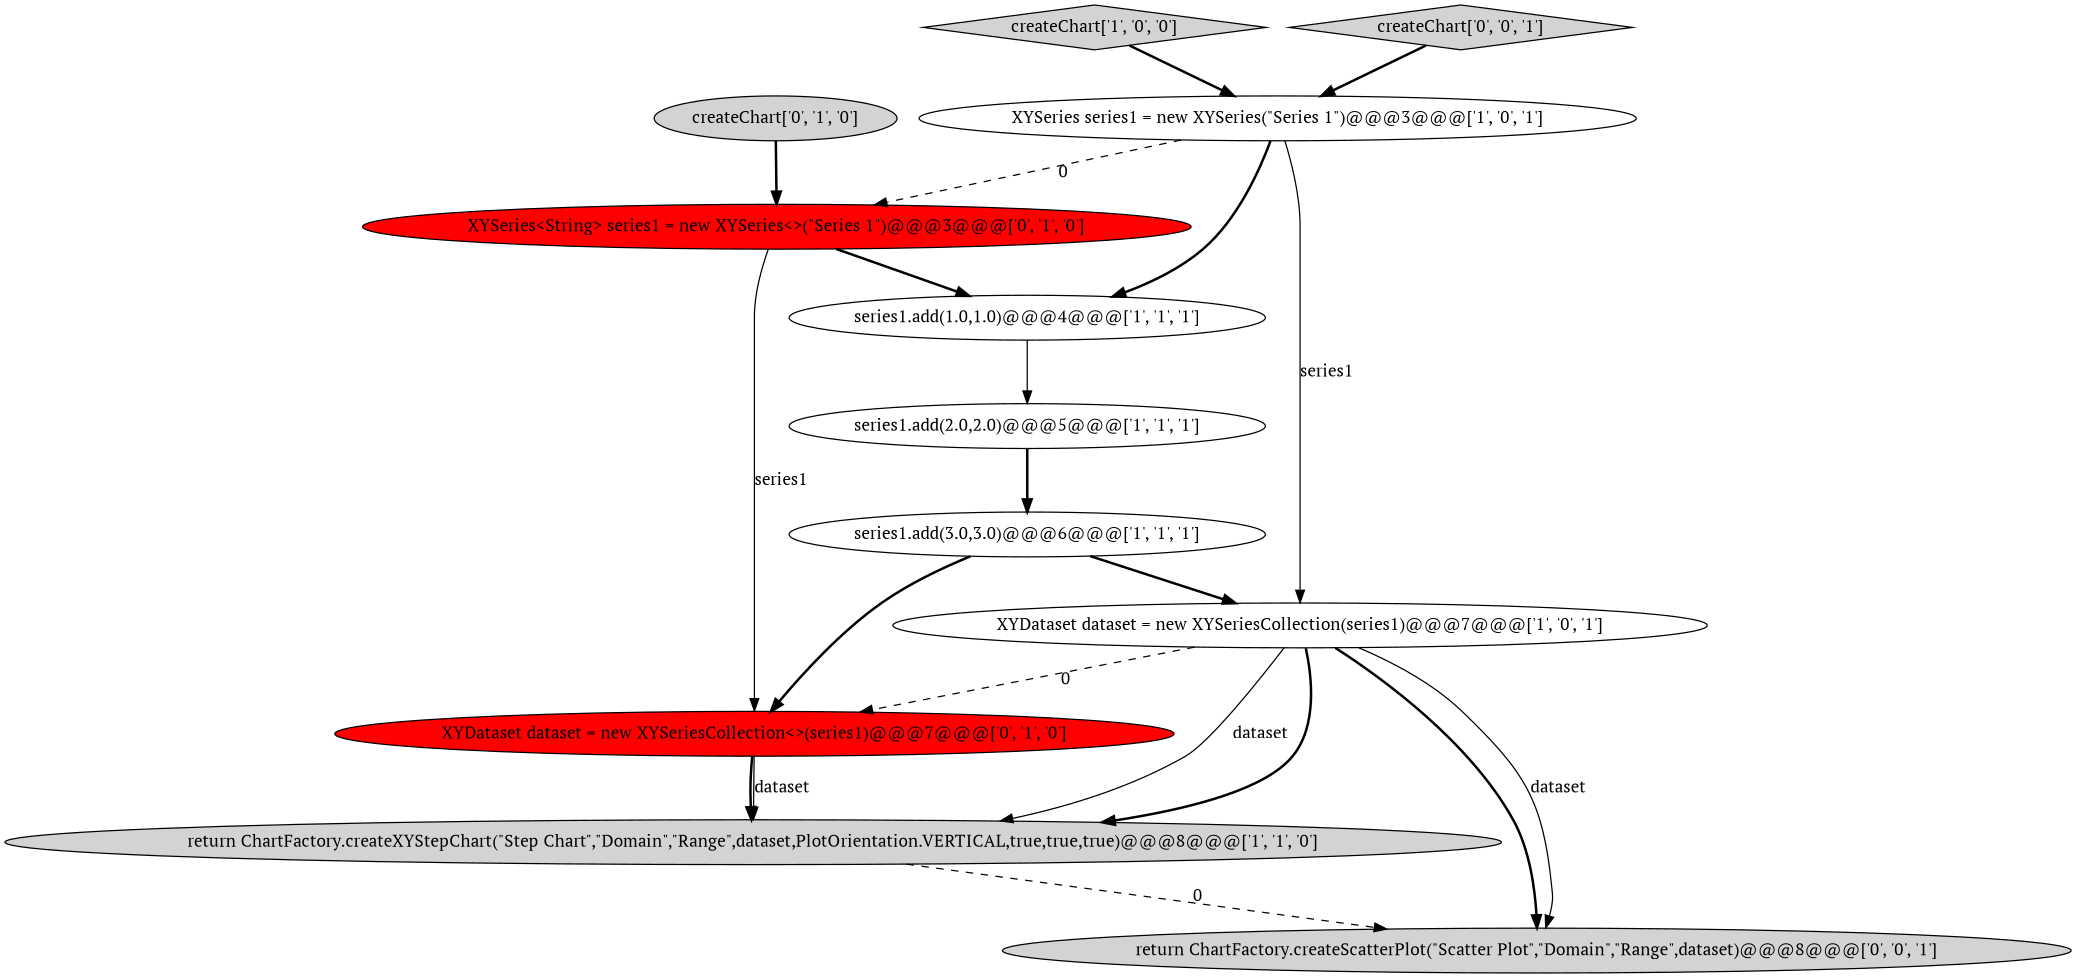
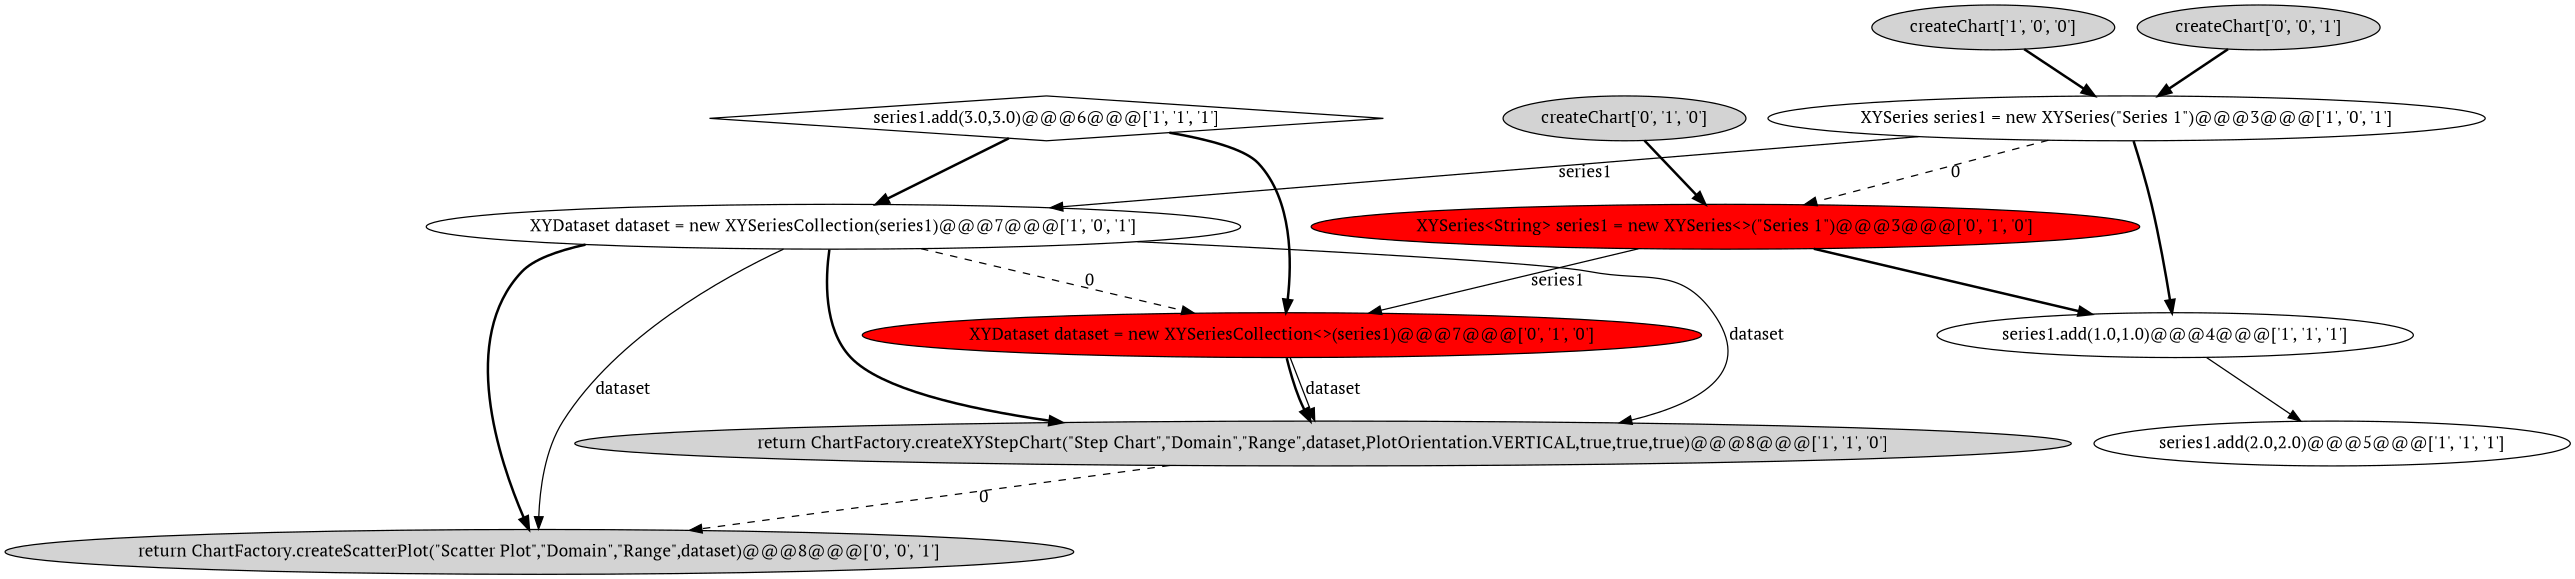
(1095, 27) -> (1993, 27)
(1461, 27) -> (2259, 27)
(1027, 474) -> none
(1027, 534) -> (1046, 118)
